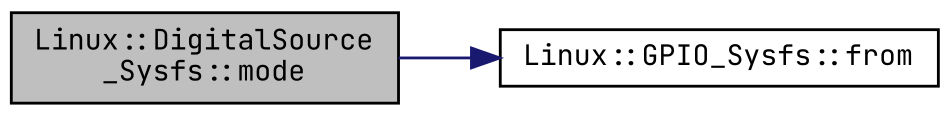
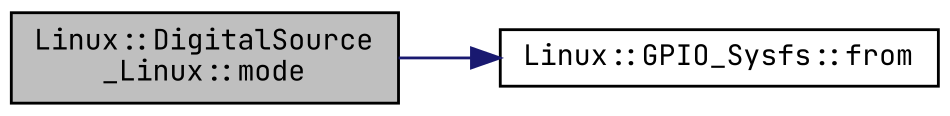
(205, 58) -> (205, 58)
